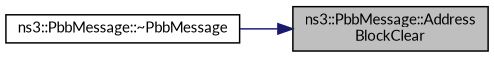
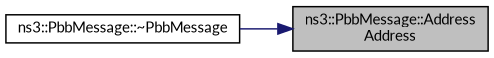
(390, 29) -> (390, 29)
